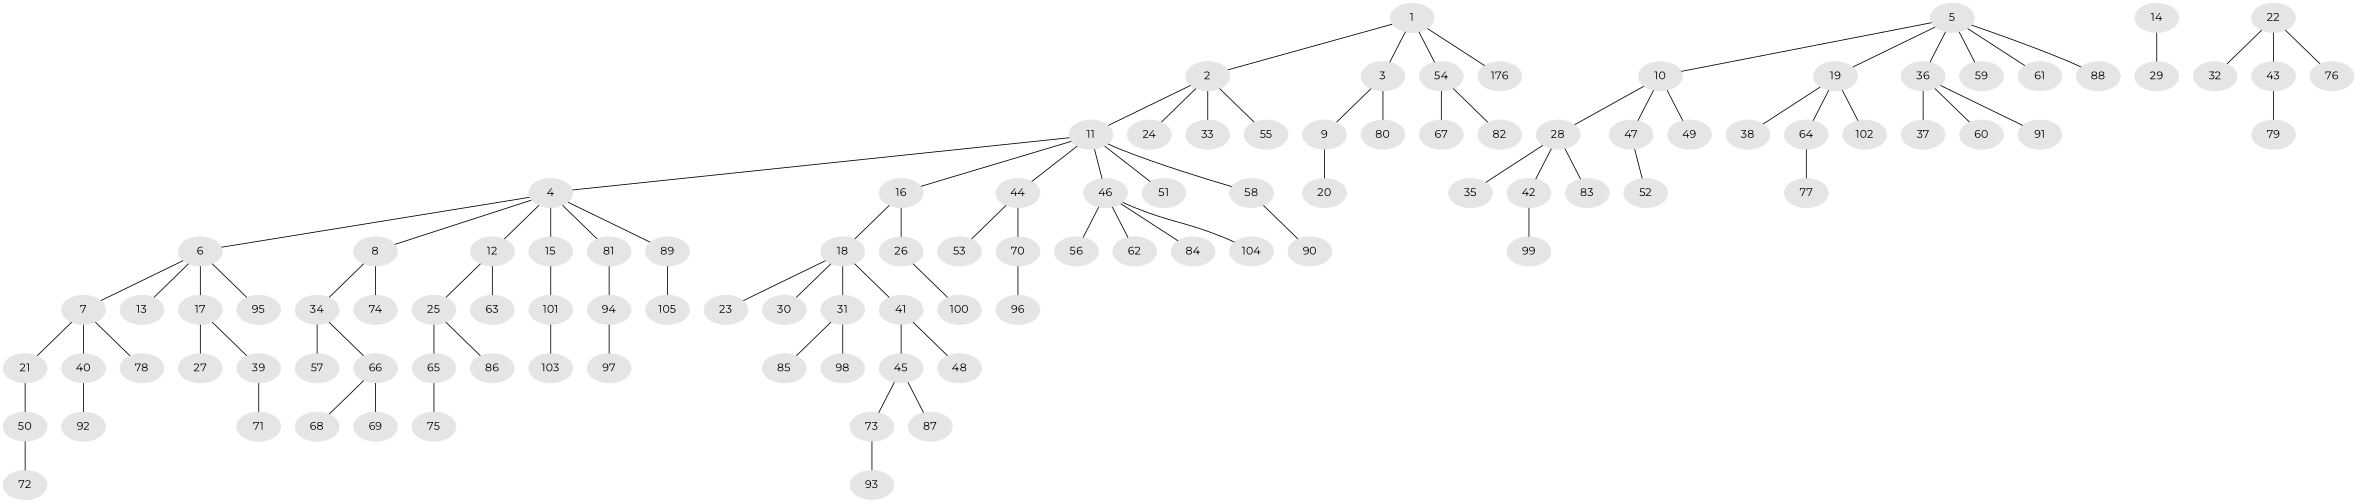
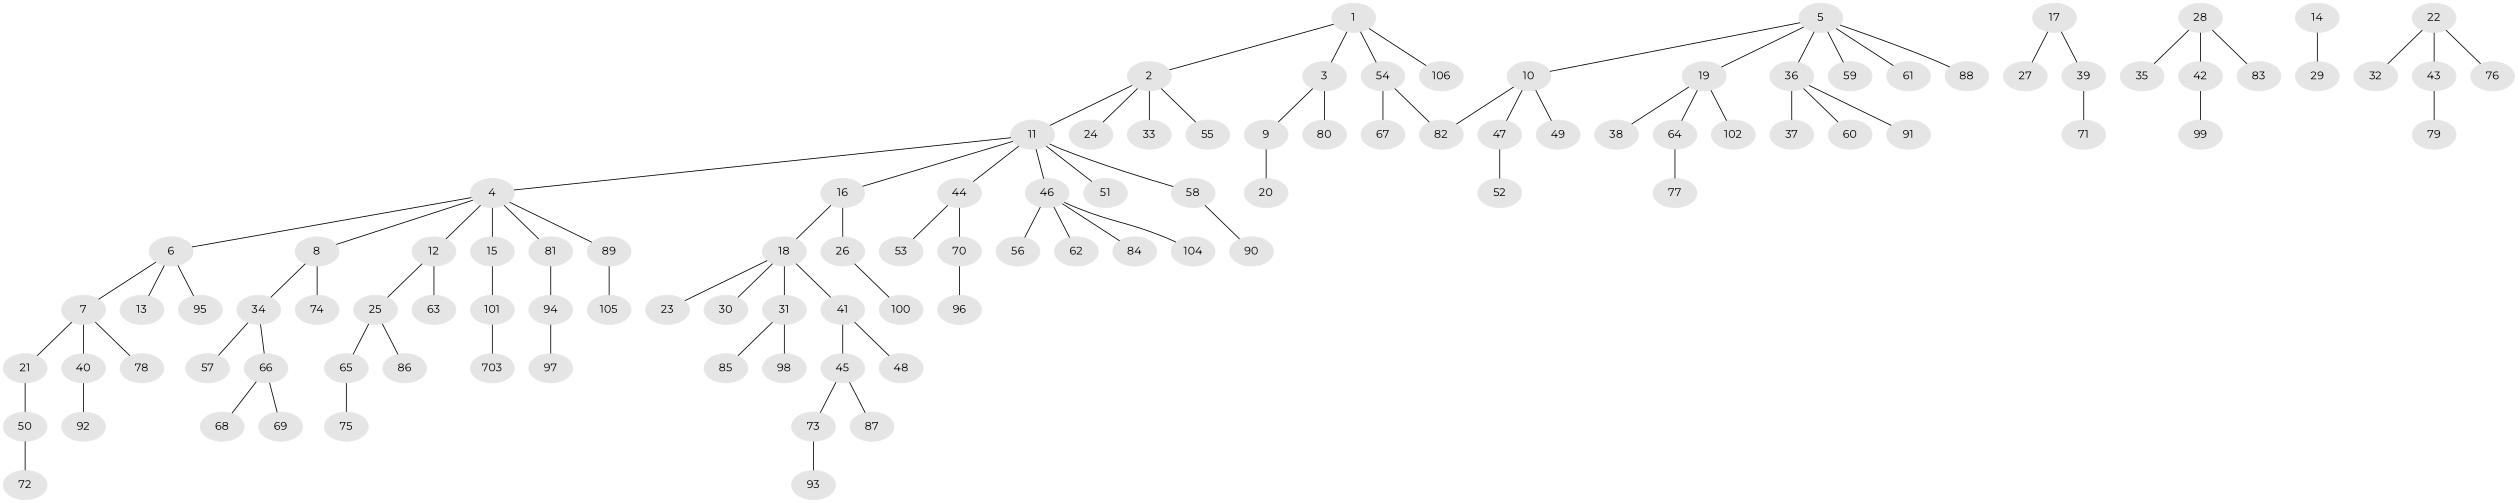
(1500, 76) -> (1441, 76)
(1609, 105) -> (1485, 105)
(200, 281) -> none
(551, 368) -> (492, 368)
